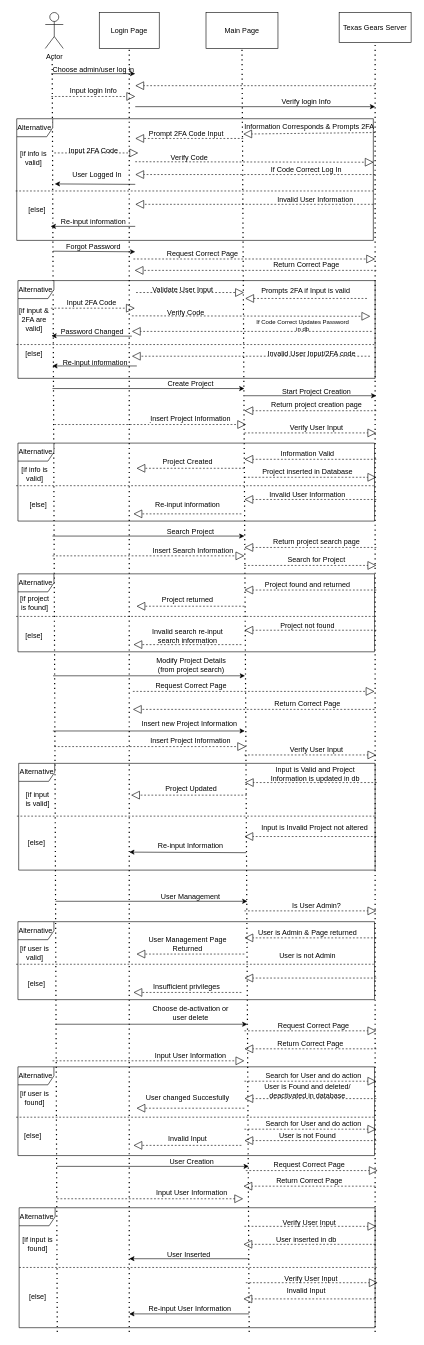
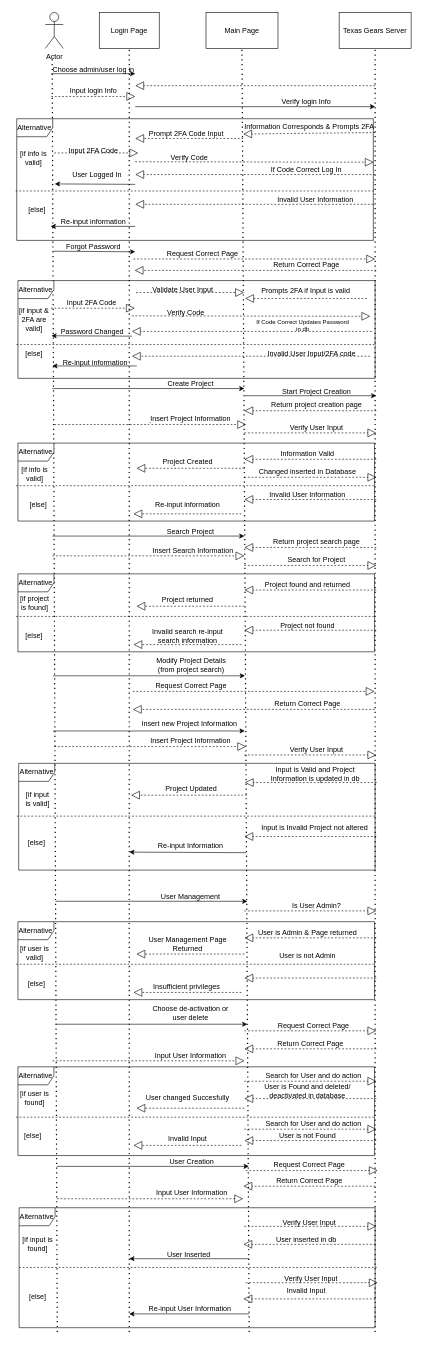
(375, 27) -> (375, 30)
(308, 472) -> (308, 472)
